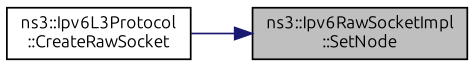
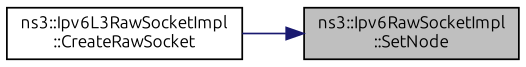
(99, 34) -> (125, 34)
